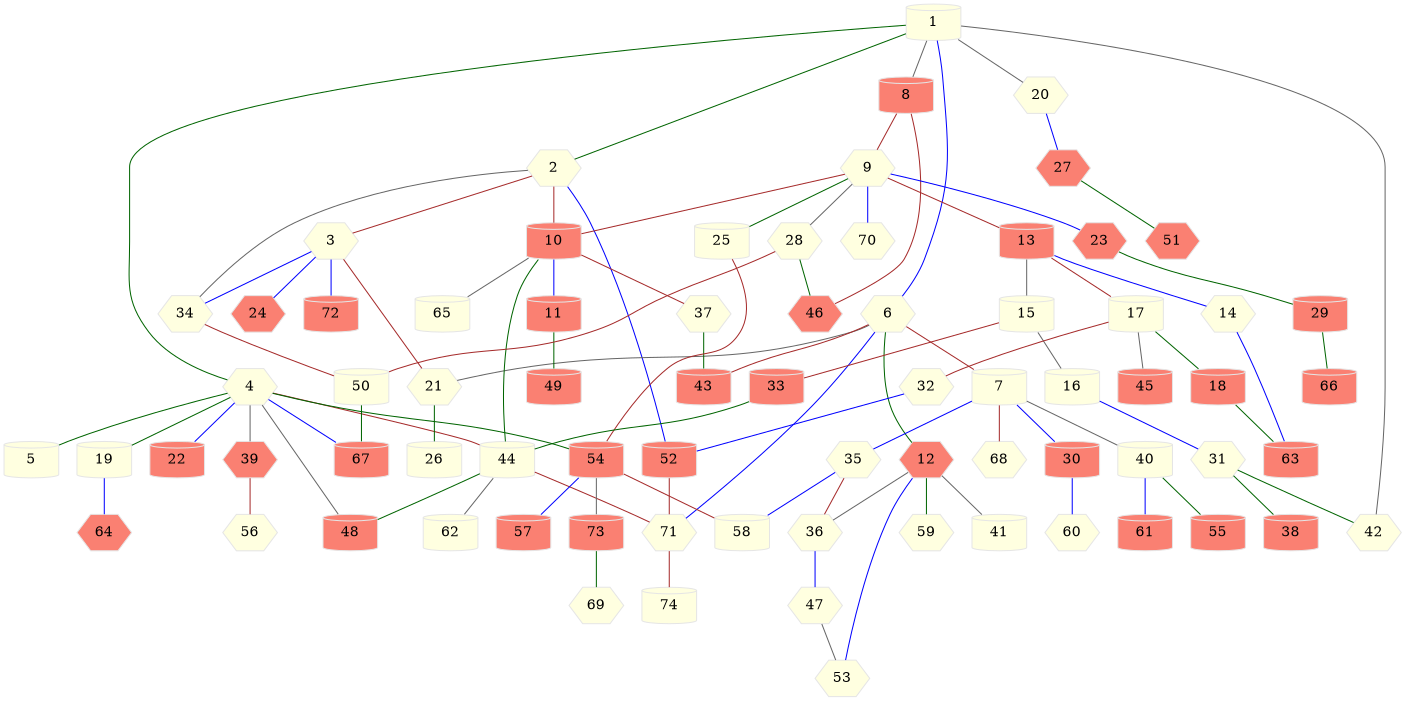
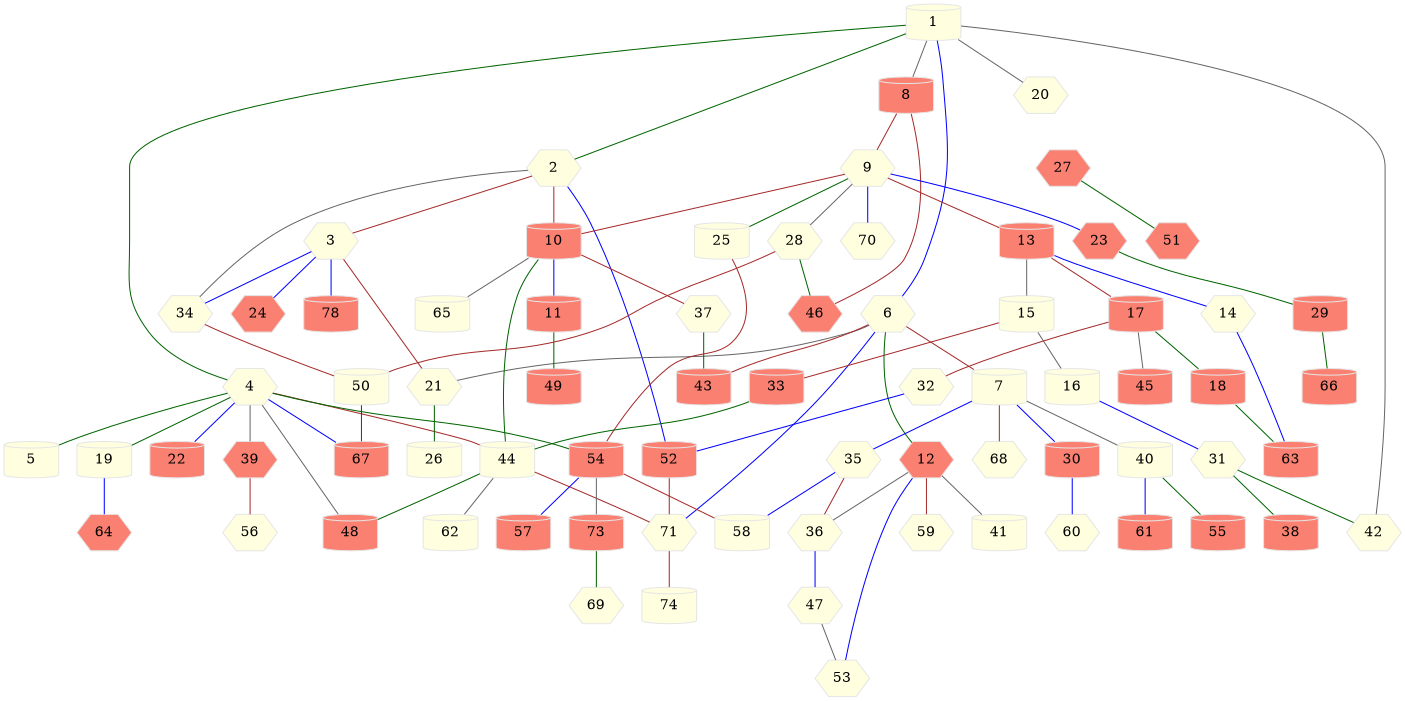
(1052, 132) -> none
(331, 314) -> (331, 314)
(1136, 314) -> (1136, 314)
(926, 496) -> (926, 496)
